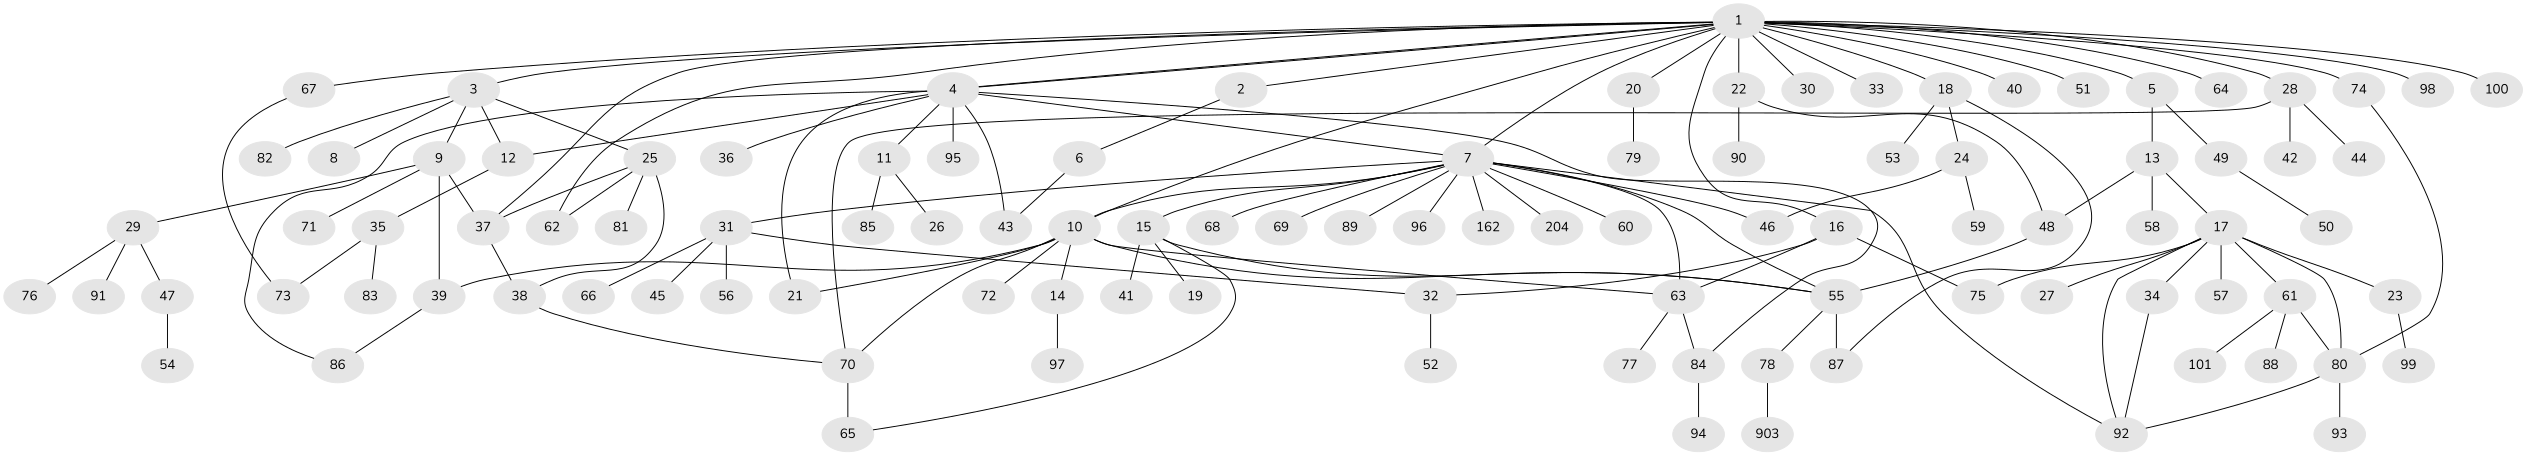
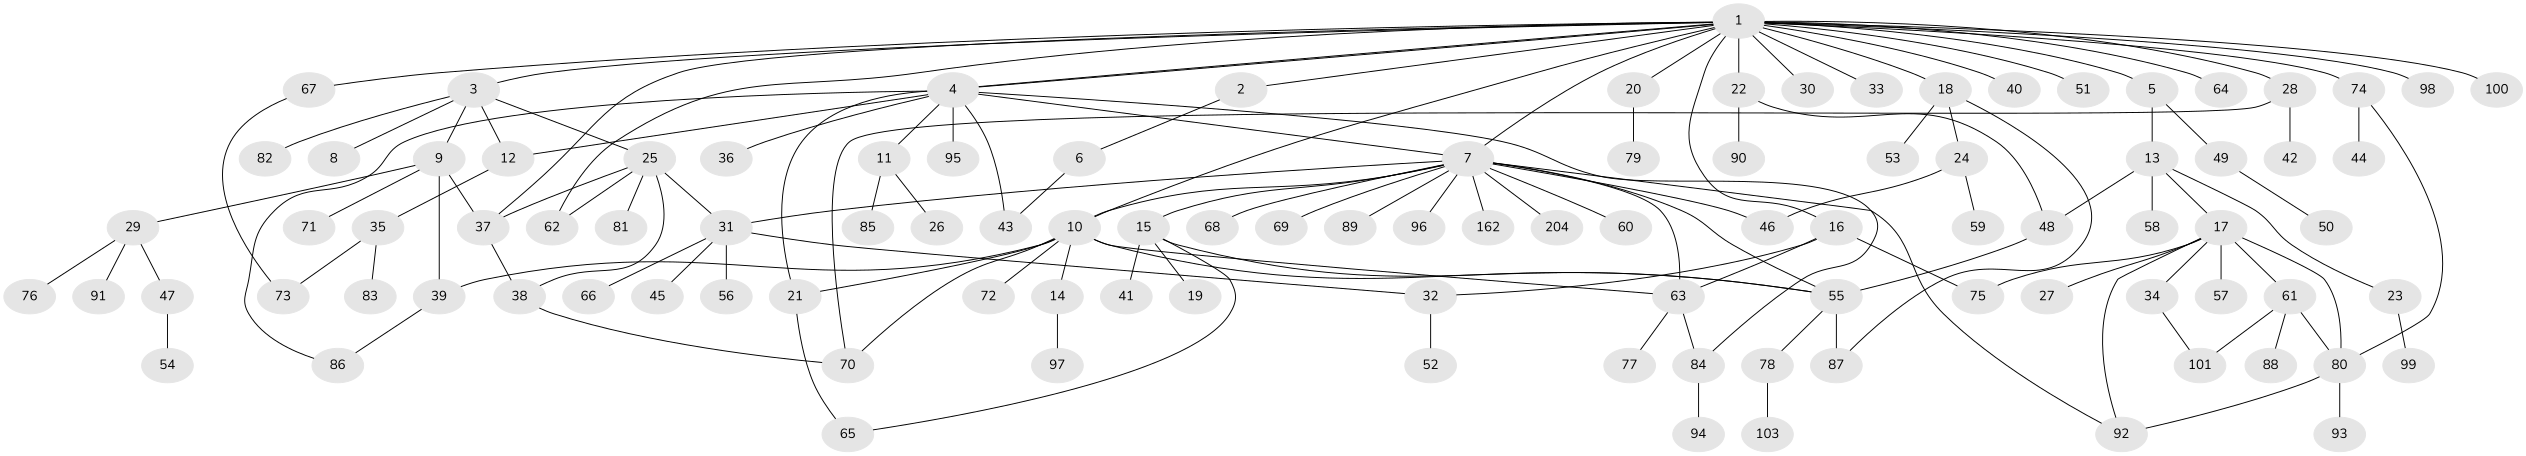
(2324, 124) -> (2359, 124)
none -> (688, 193)
(2308, 262) -> (2273, 227)
(2137, 366) -> (2176, 331)
(848, 400) -> (808, 369)
(1767, 434) -> (1767, 434)
